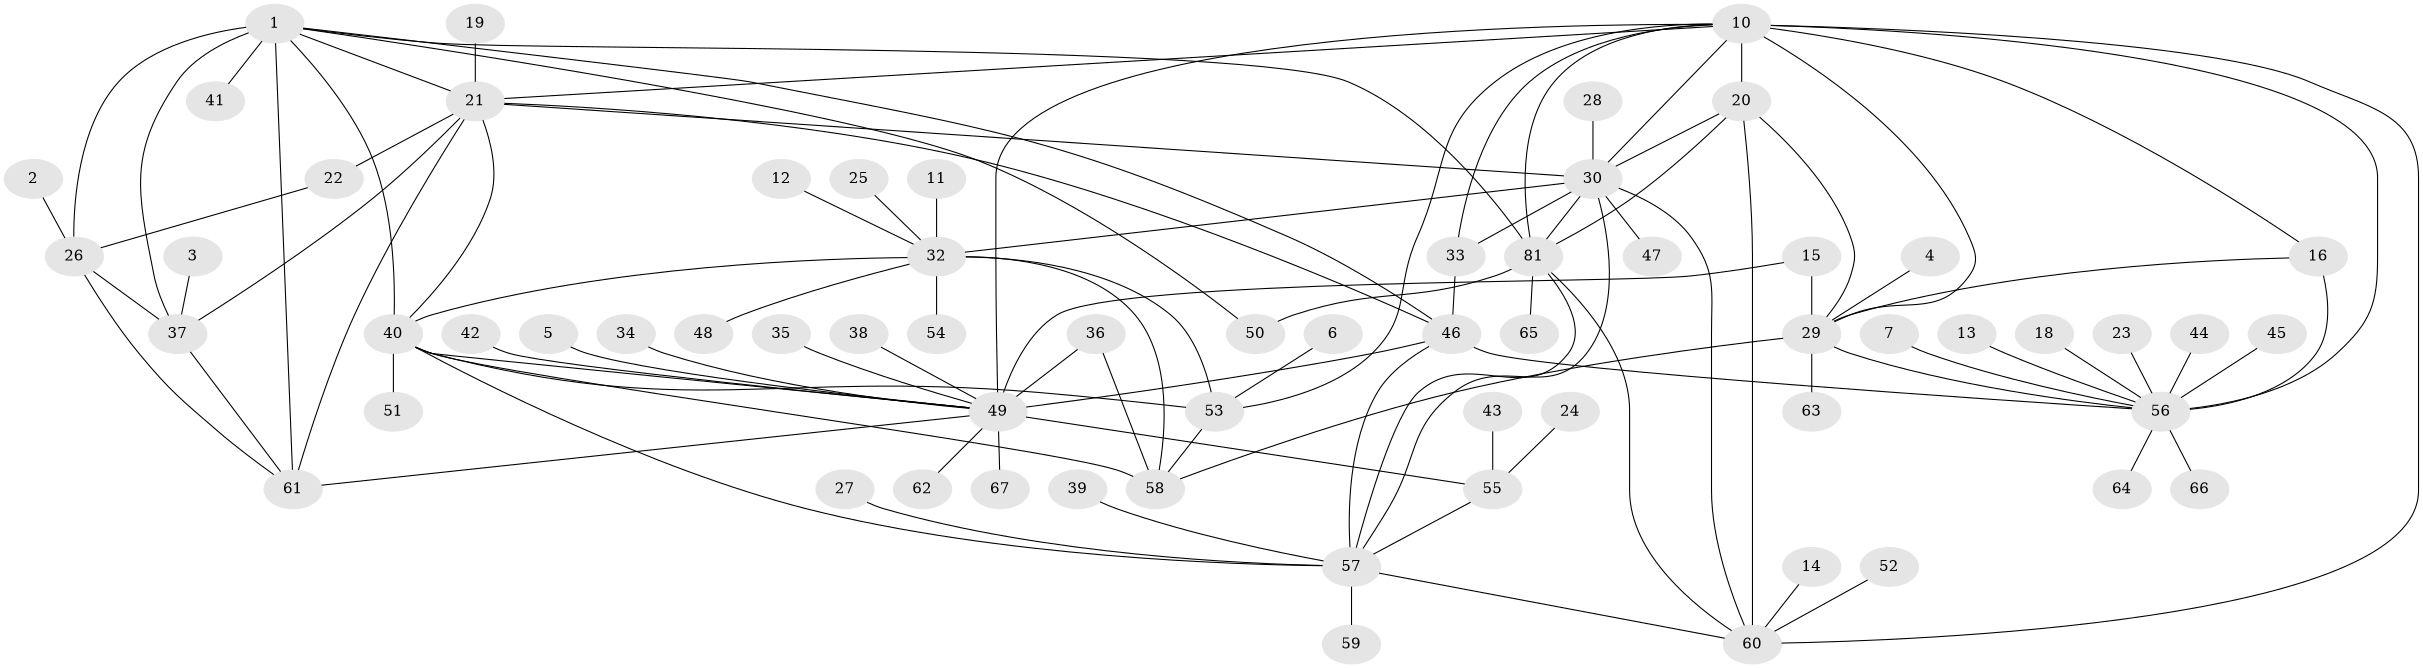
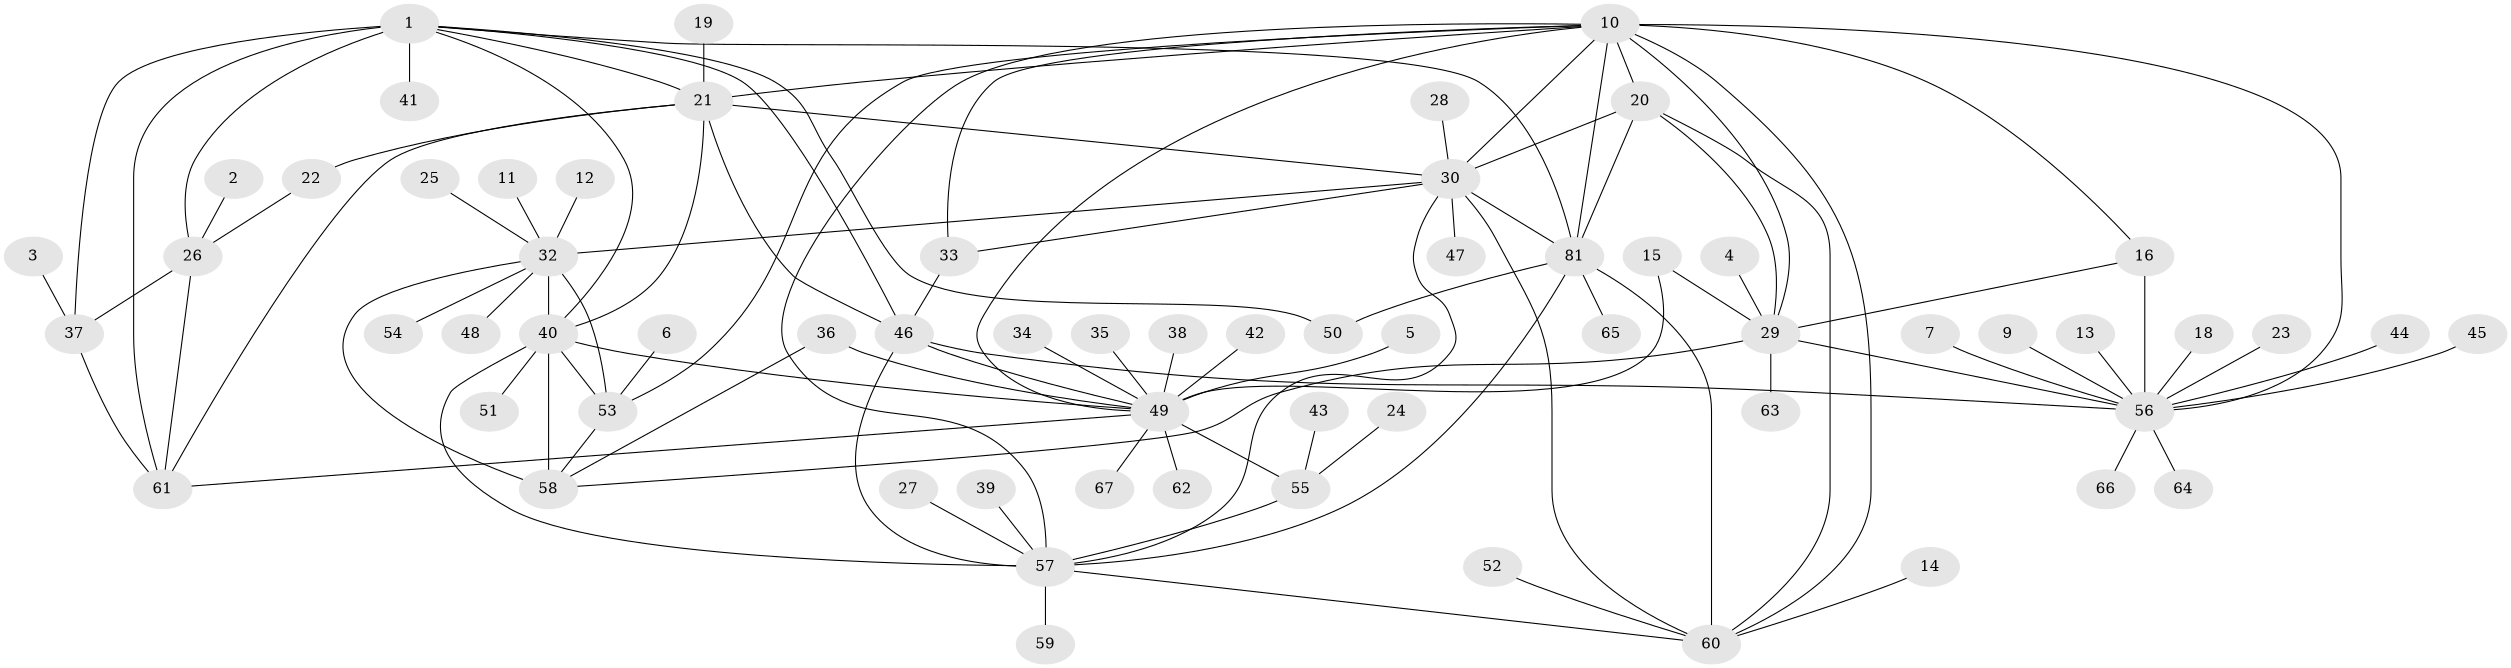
none -> (934, 102)
(335, 227) -> none
none -> (2008, 334)
